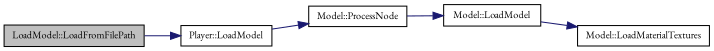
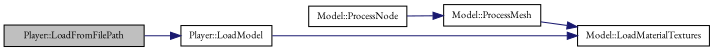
(492, 15) -> (492, 15)
(285, 27) -> (420, 36)
(74, 36) -> (74, 36)
